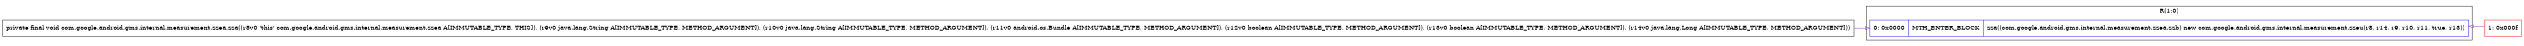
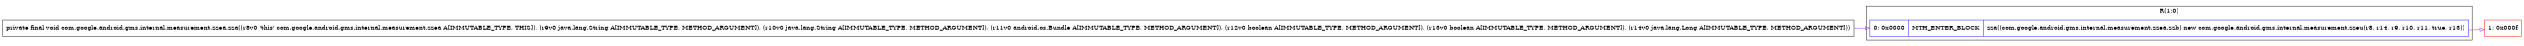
(2479, 27) -> (2475, 30)
